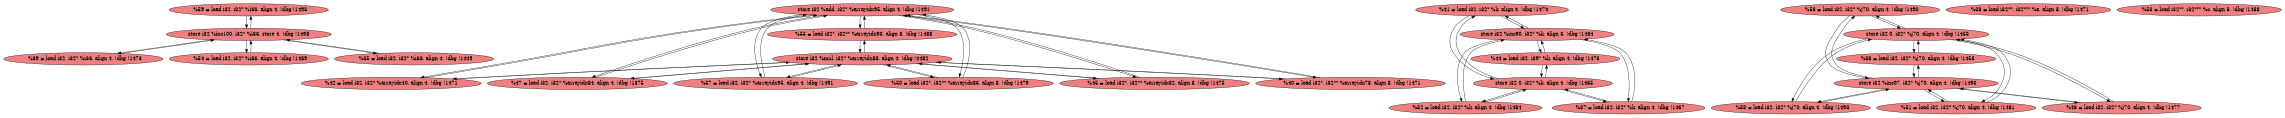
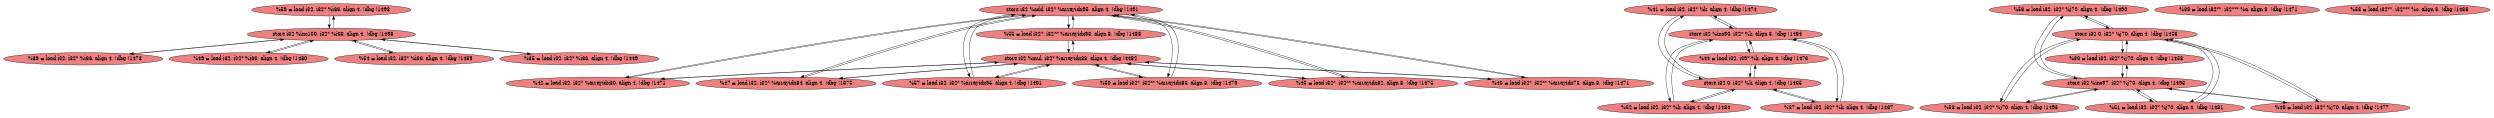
(249, 34) -> (331, 34)
none -> (249, 59)
(391, 83) -> (598, 83)
